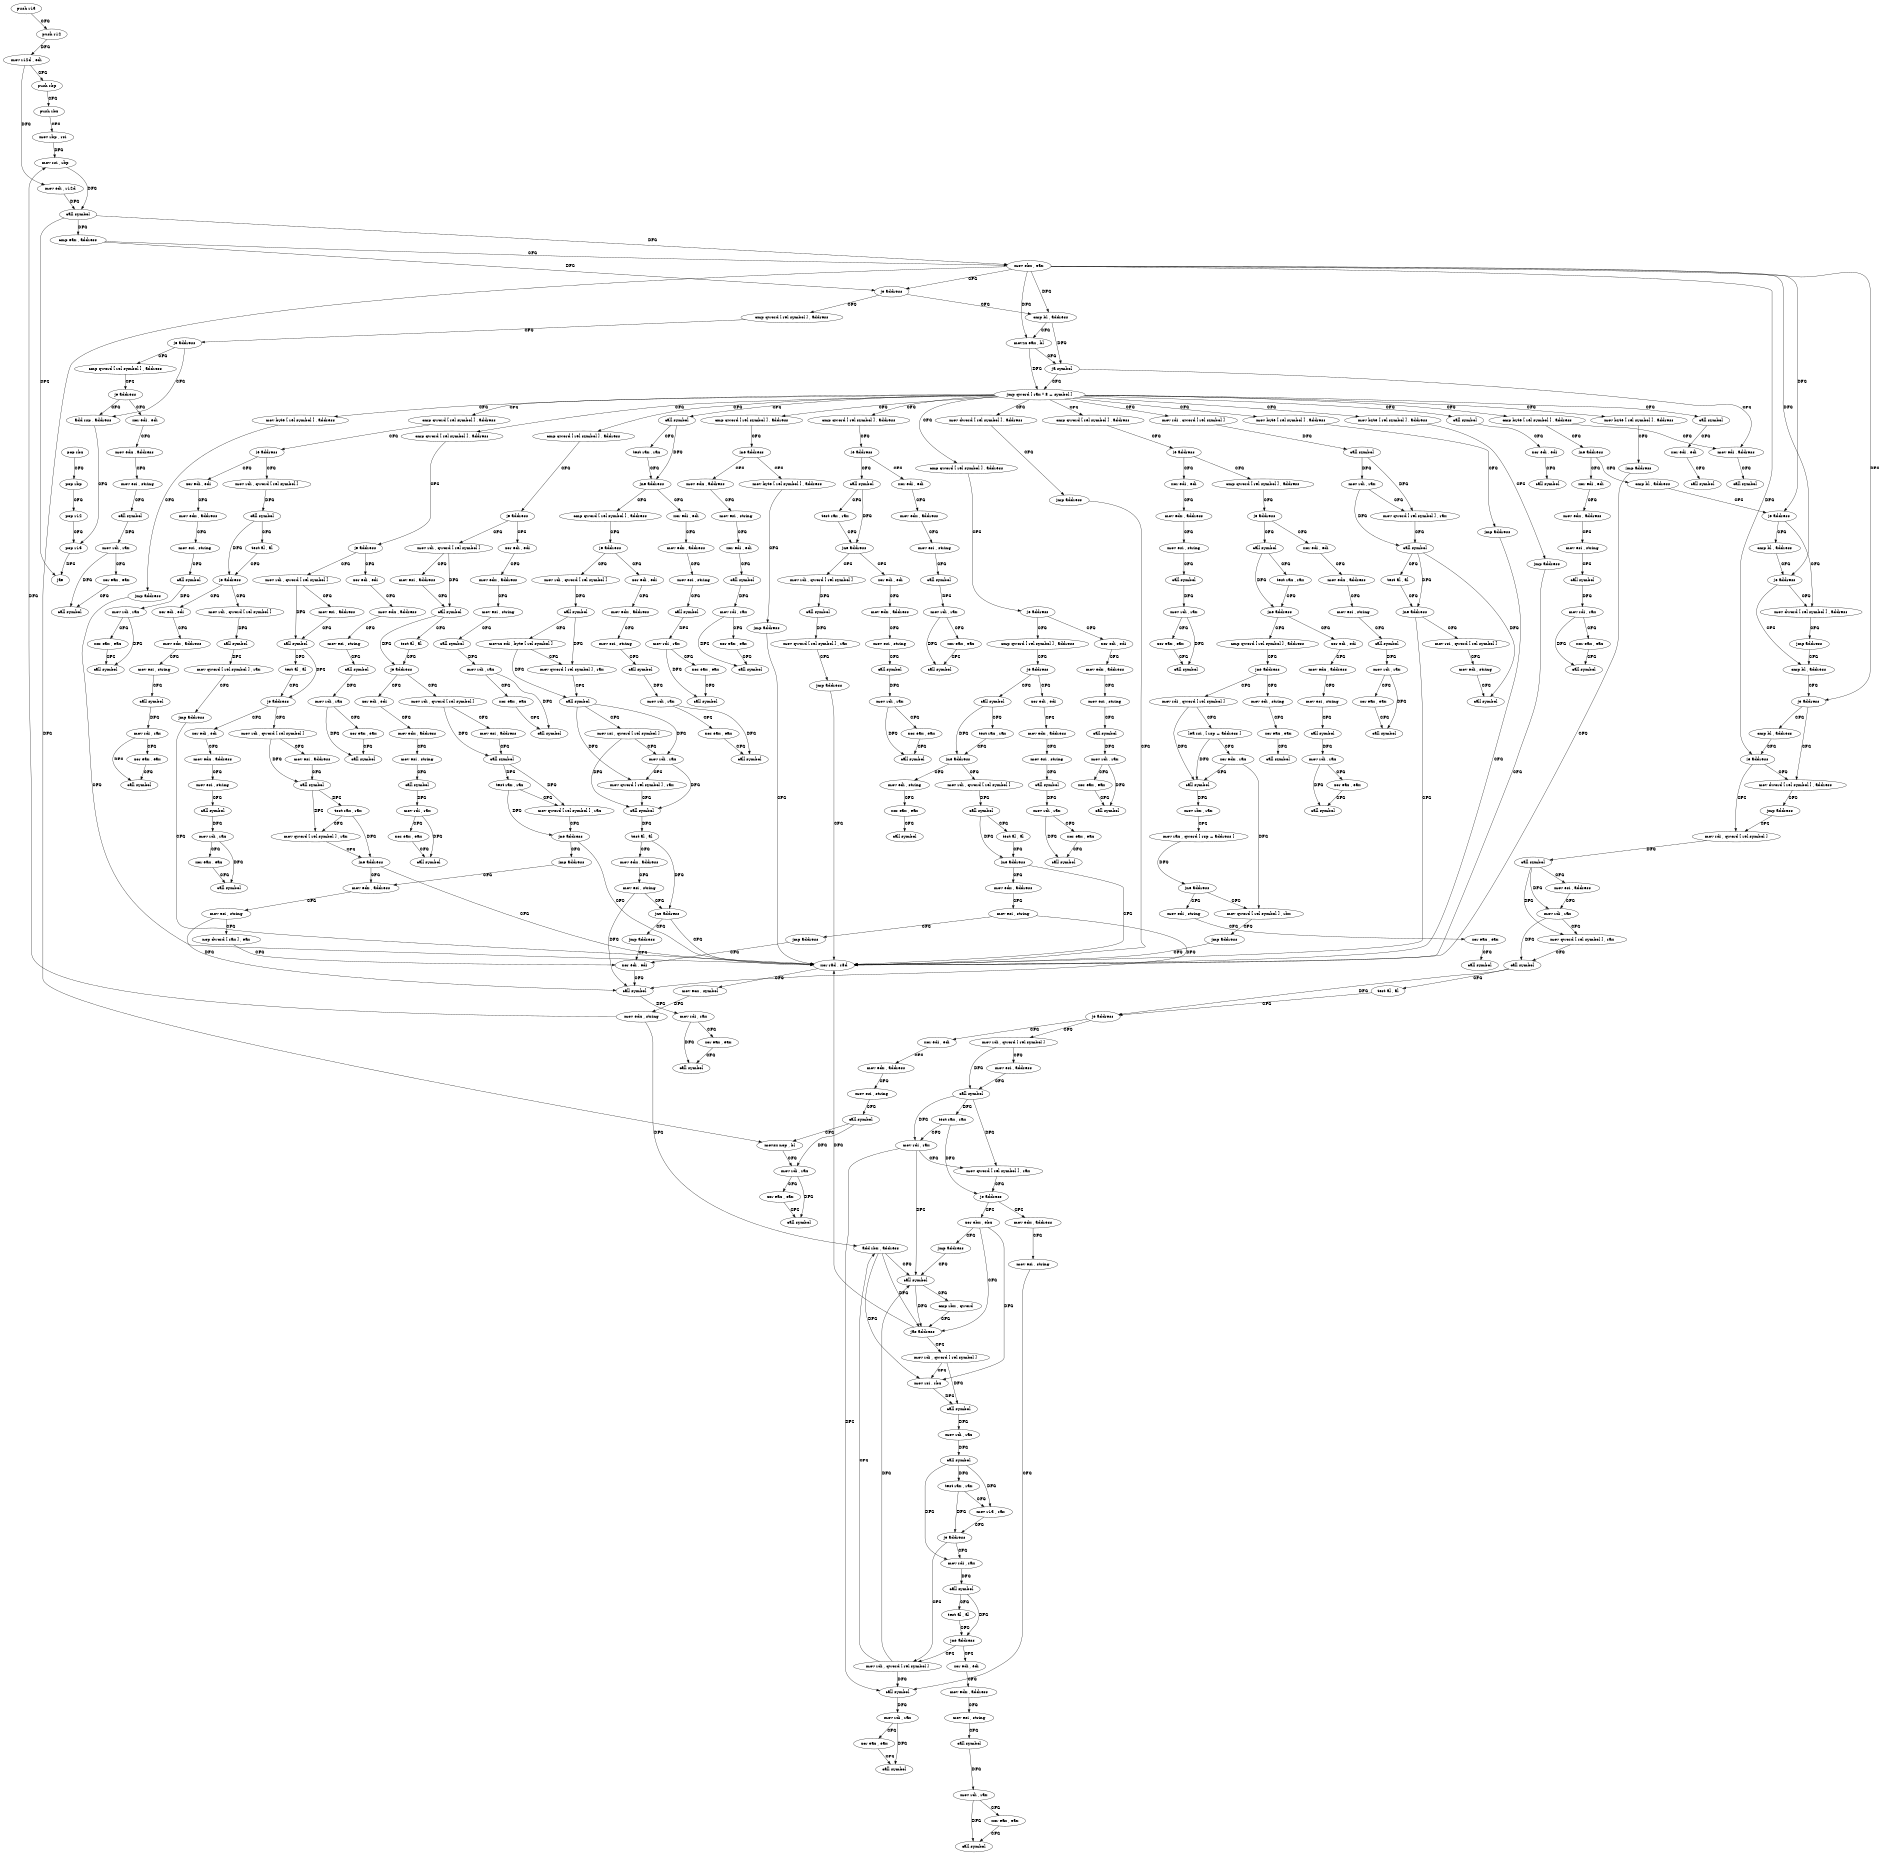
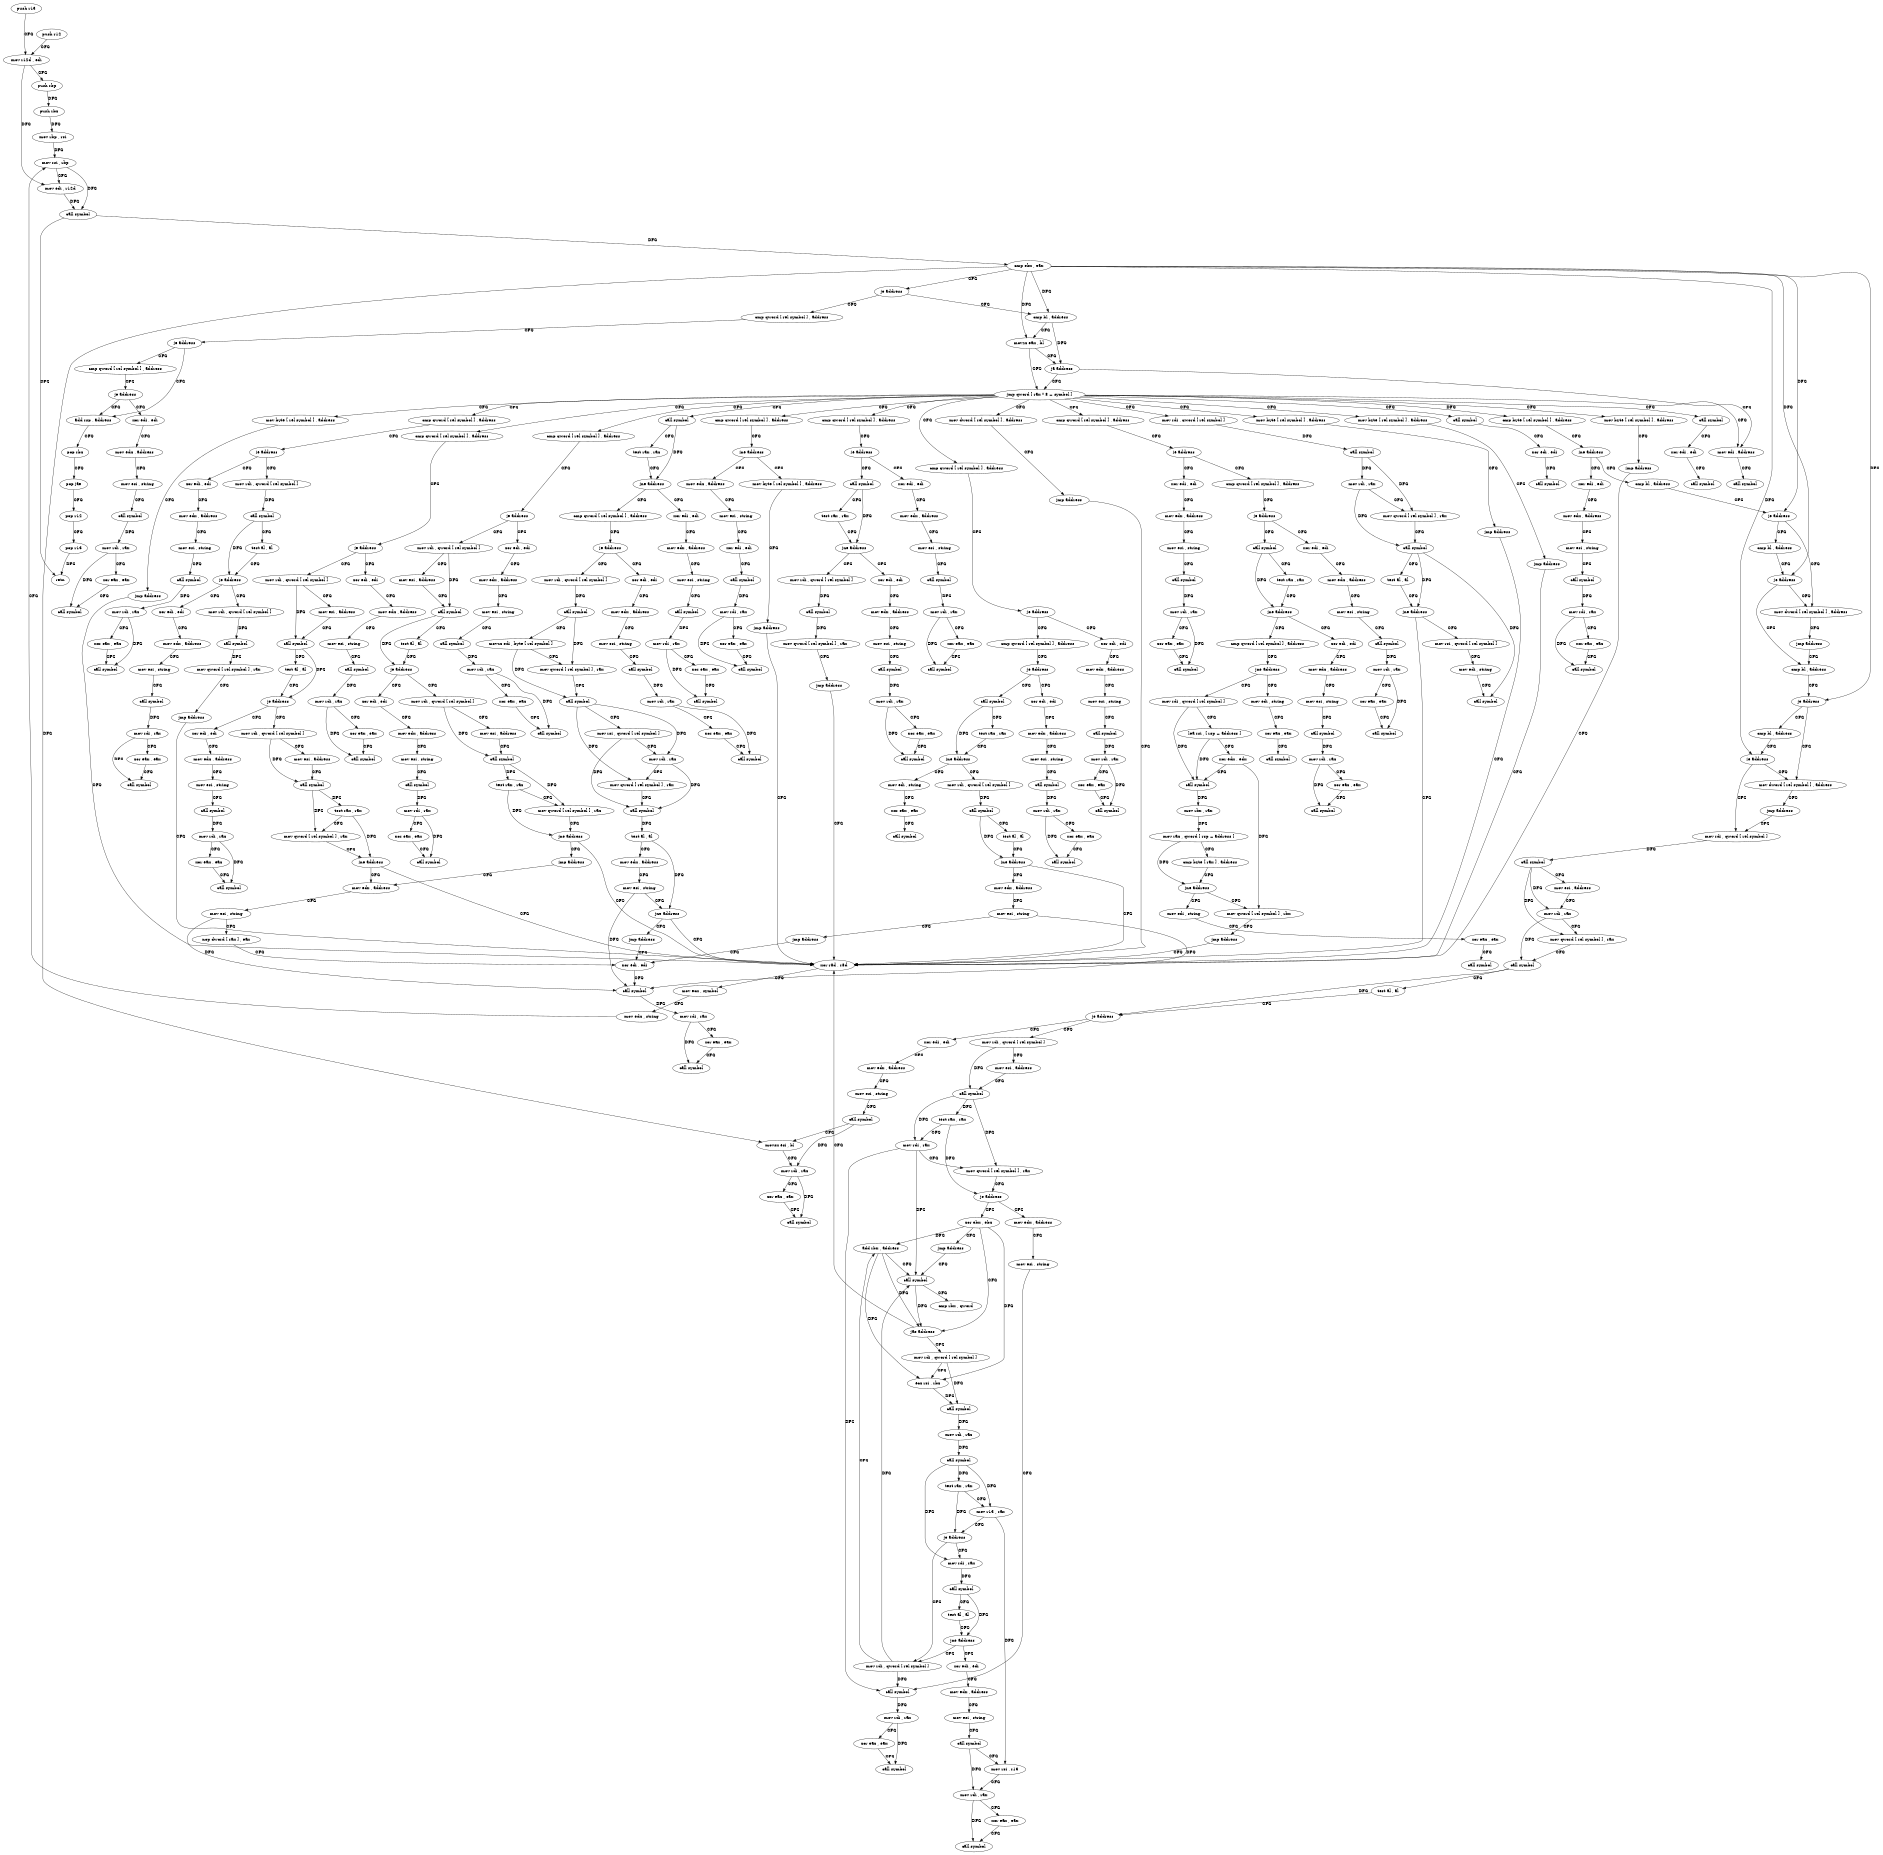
(38, 20) -> (24, 33)
(46, 47) -> (46, 47)
(53, 99) -> (53, 99)
(56, 124) -> (56, 124)
none -> (58, 174)
(78, 240) -> none
(1029, 266) -> (1029, 266)
(1037, 369) -> (1037, 369)
(1062, 369) -> (1062, 369)
(1451, 408) -> (1451, 408)
(1643, 430) -> (1426, 398)
(74, 484) -> (74, 484)
(98, 486) -> (83, 434)
(60, 580) -> (60, 580)
(34, 596) -> (34, 596)
(1233, 759) -> (1233, 759)
(1203, 824) -> (1203, 824)
none -> (1210, 862)
(679, 1004) -> (679, 1004)
(780, 1145) -> (780, 1145)
(839, 1145) -> (839, 1145)
(688, 1187) -> (932, 1235)
(940, 1318) -> none
(928, 1383) -> (928, 1383)
none -> (1005, 1769)
